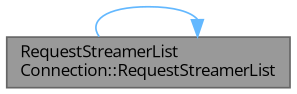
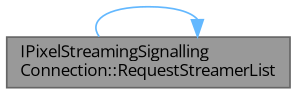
(148, 62) -> (148, 62)
